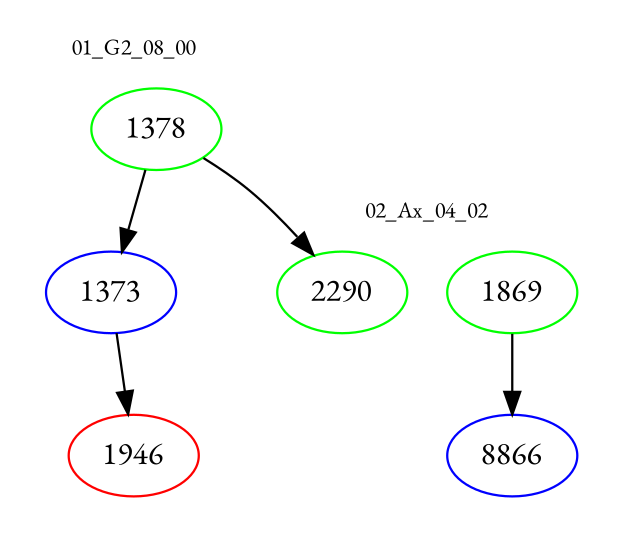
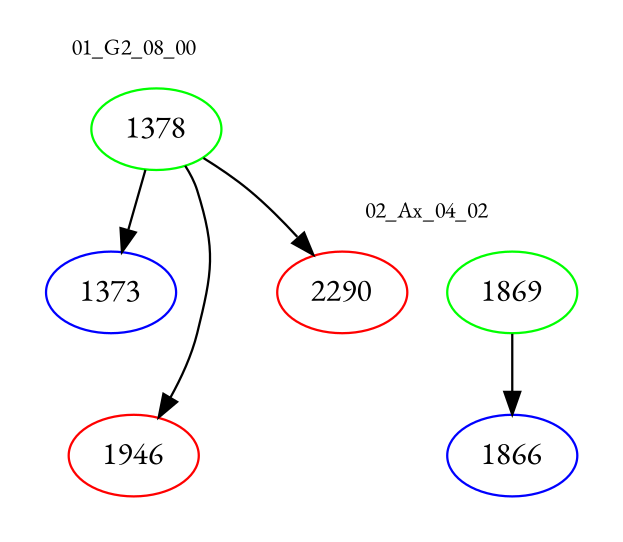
(342, 292) -> (342, 292)
(121, 362) -> (208, 283)
(512, 456) -> (512, 456)
